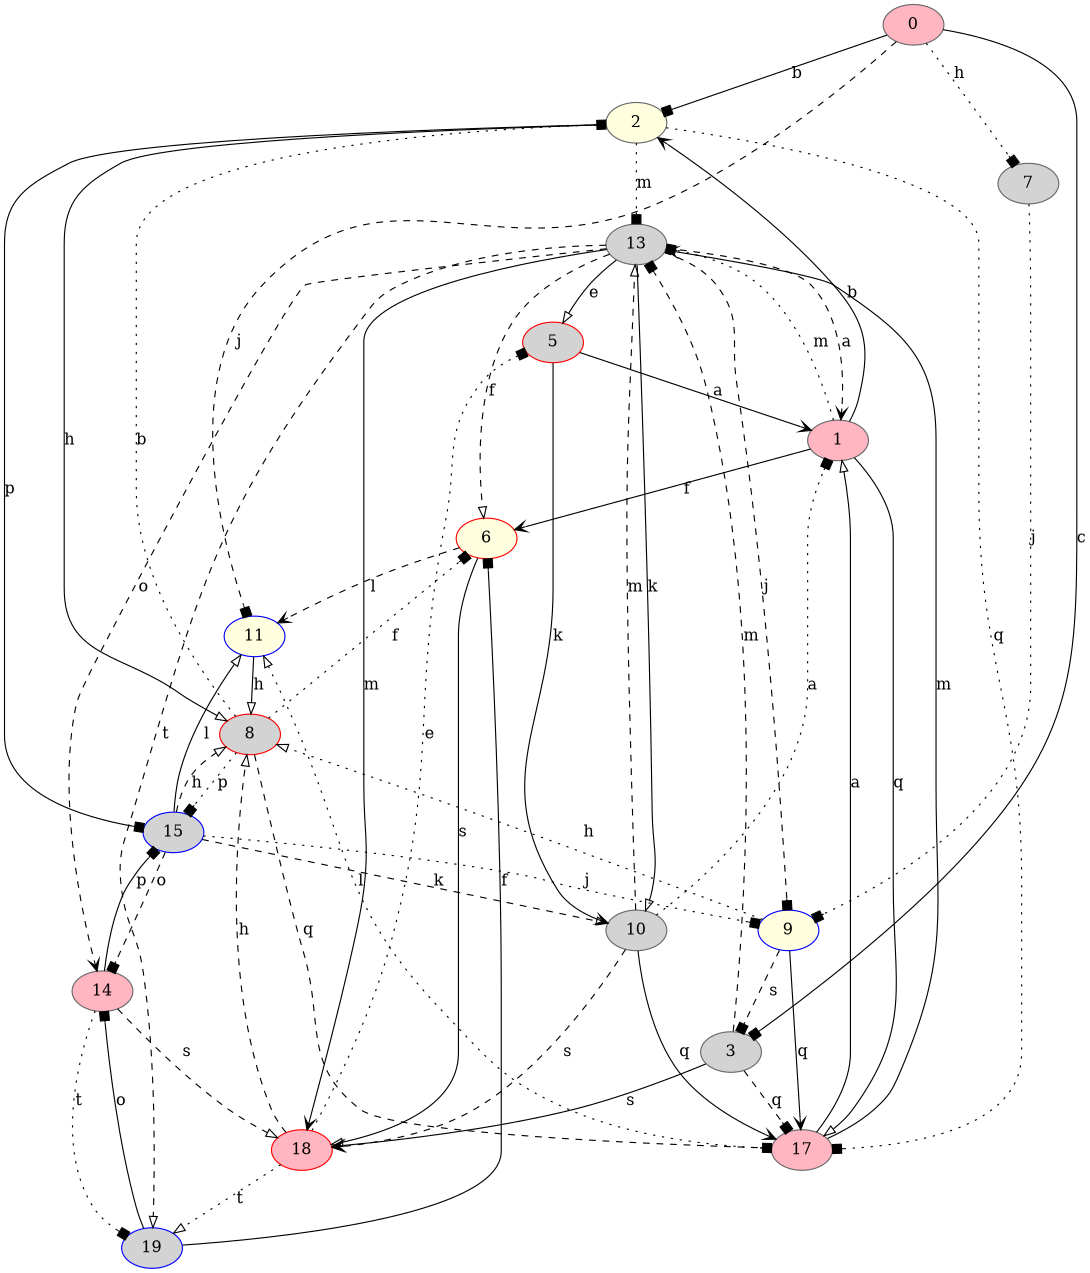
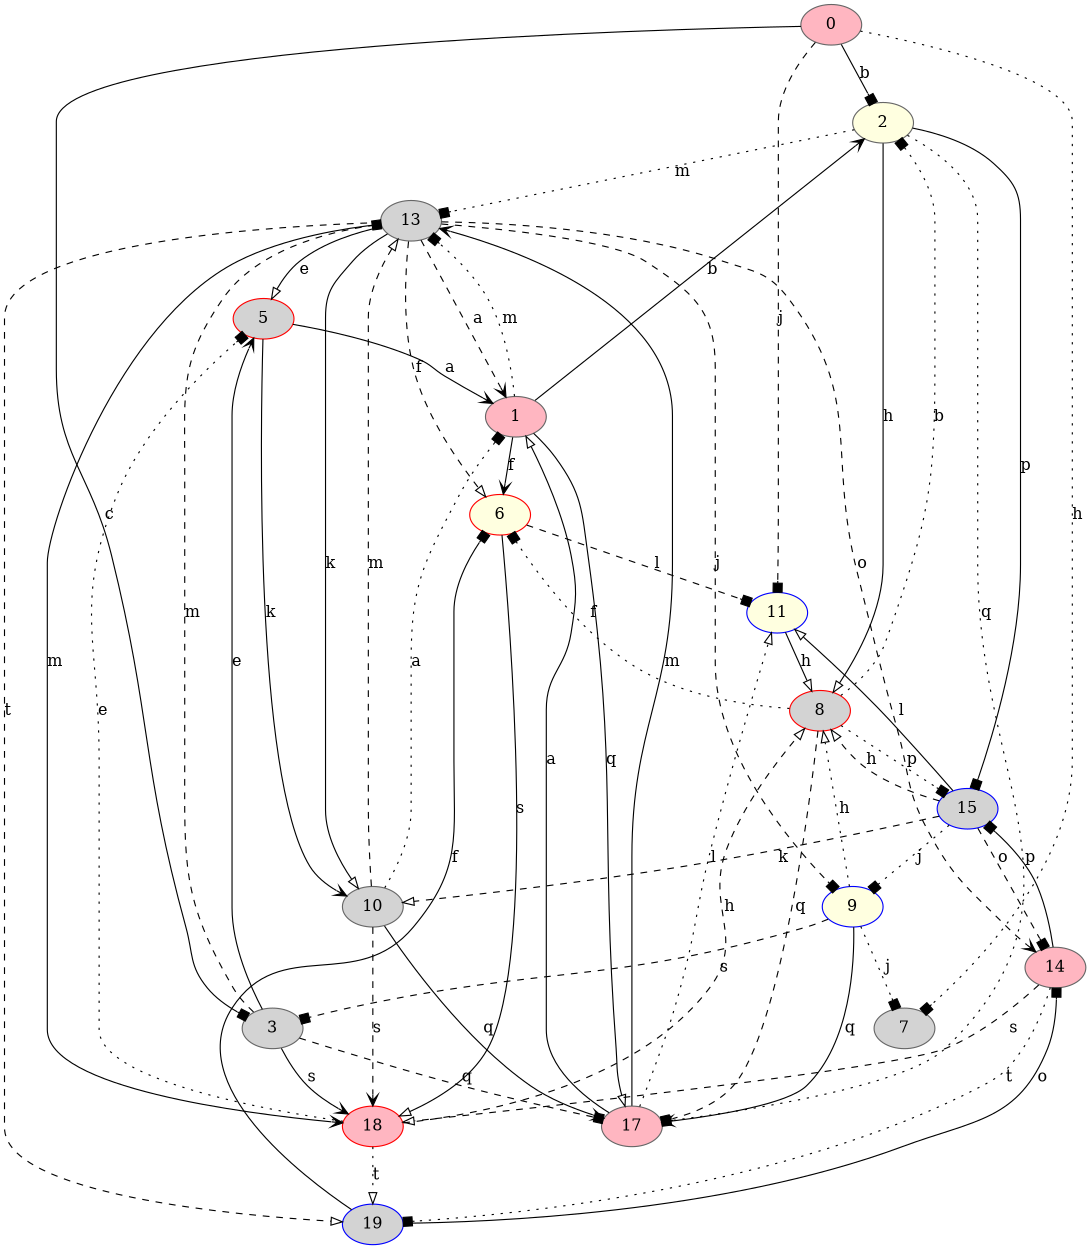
(372, 578) -> (633, 562)
(1031, 607) -> (876, 962)
none -> (232, 680)
